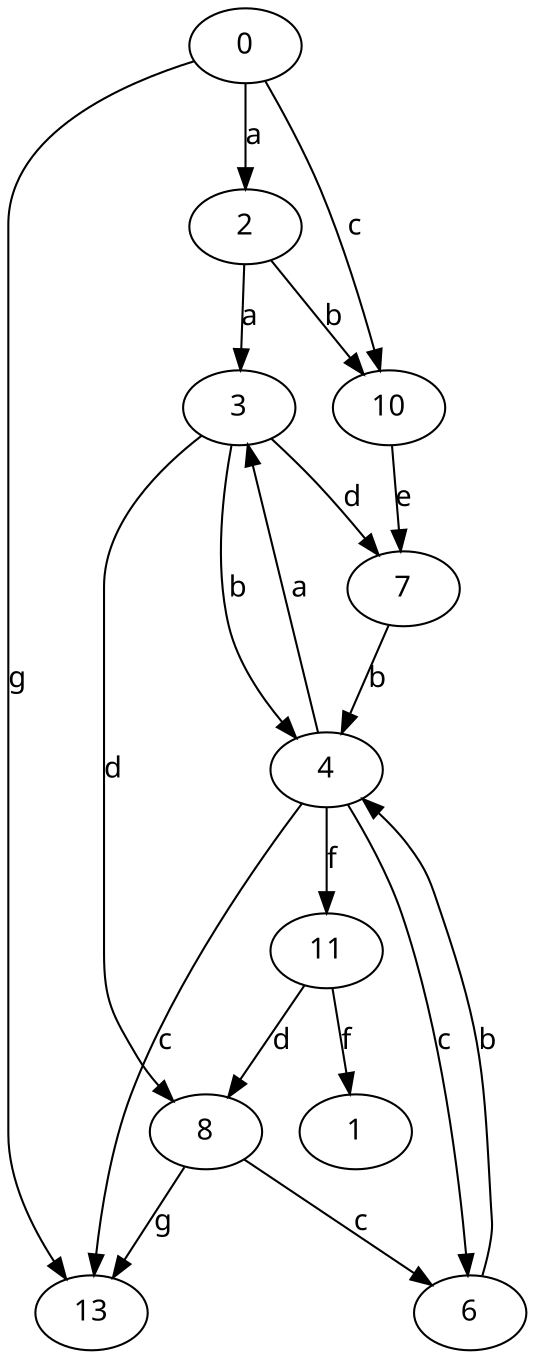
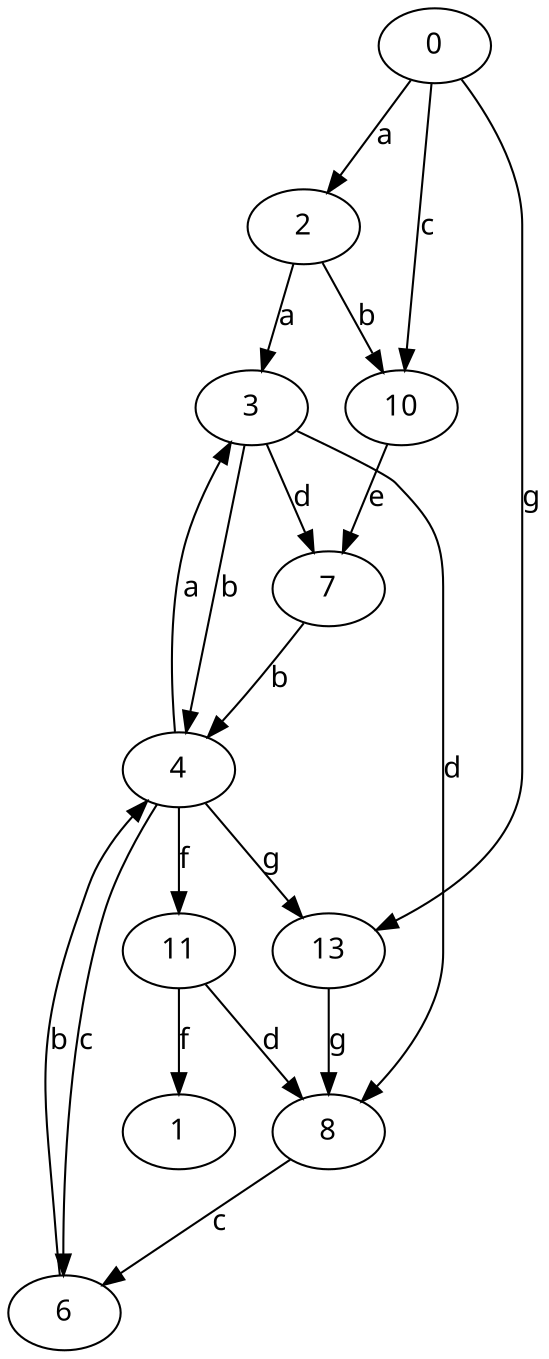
(165, 1041) -> (272, 860)
(154, 1214) -> (329, 1031)
